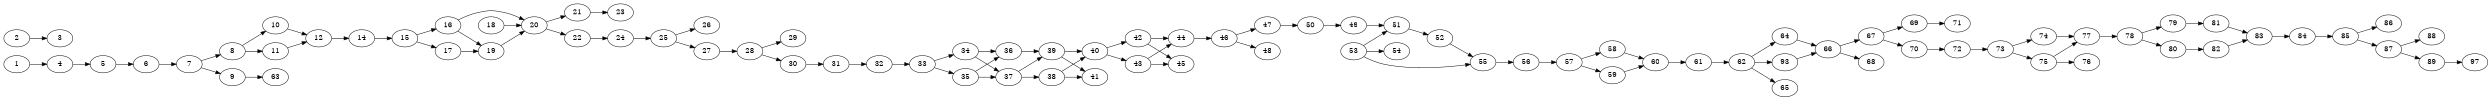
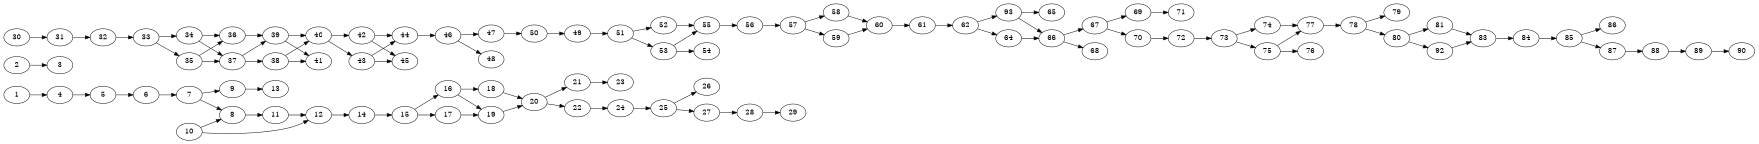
(489, 11) -> (467, 89)
(2192, 23) -> (1416, 33)
(252, 40) -> (209, 124)
(1373, 40) -> (640, 41)
(2216, 49) -> (1440, 51)
(2408, 55) -> (1675, 51)
(769, 57) -> none
(2475, 62) -> (1742, 51)
(1761, 74) -> (1028, 12)
(276, 77) -> (276, 89)
